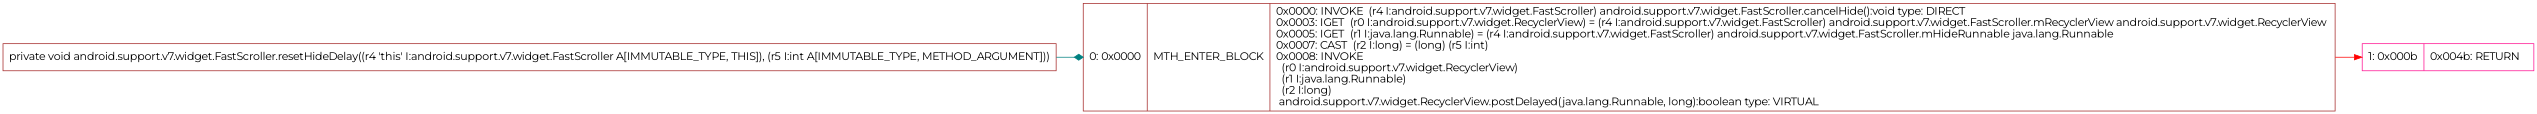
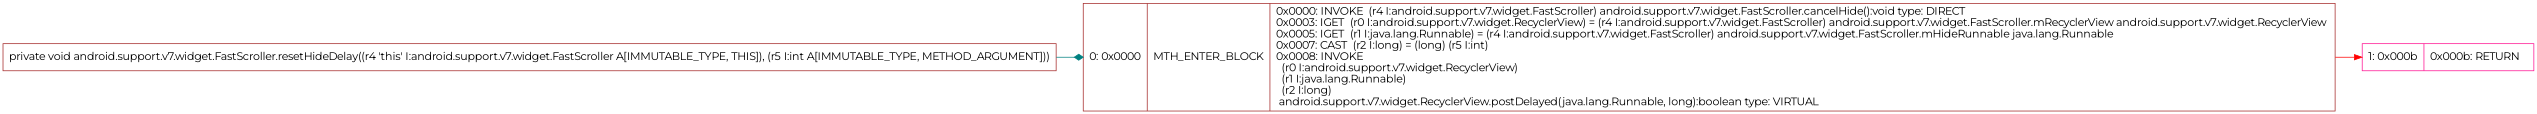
(2479, 57) -> (2479, 57)
